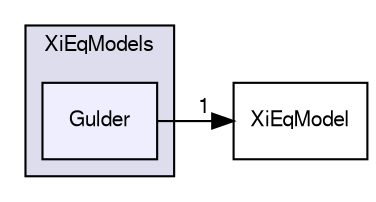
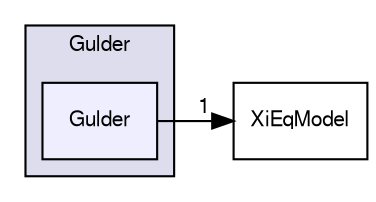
(100, 46) -> (100, 46)
